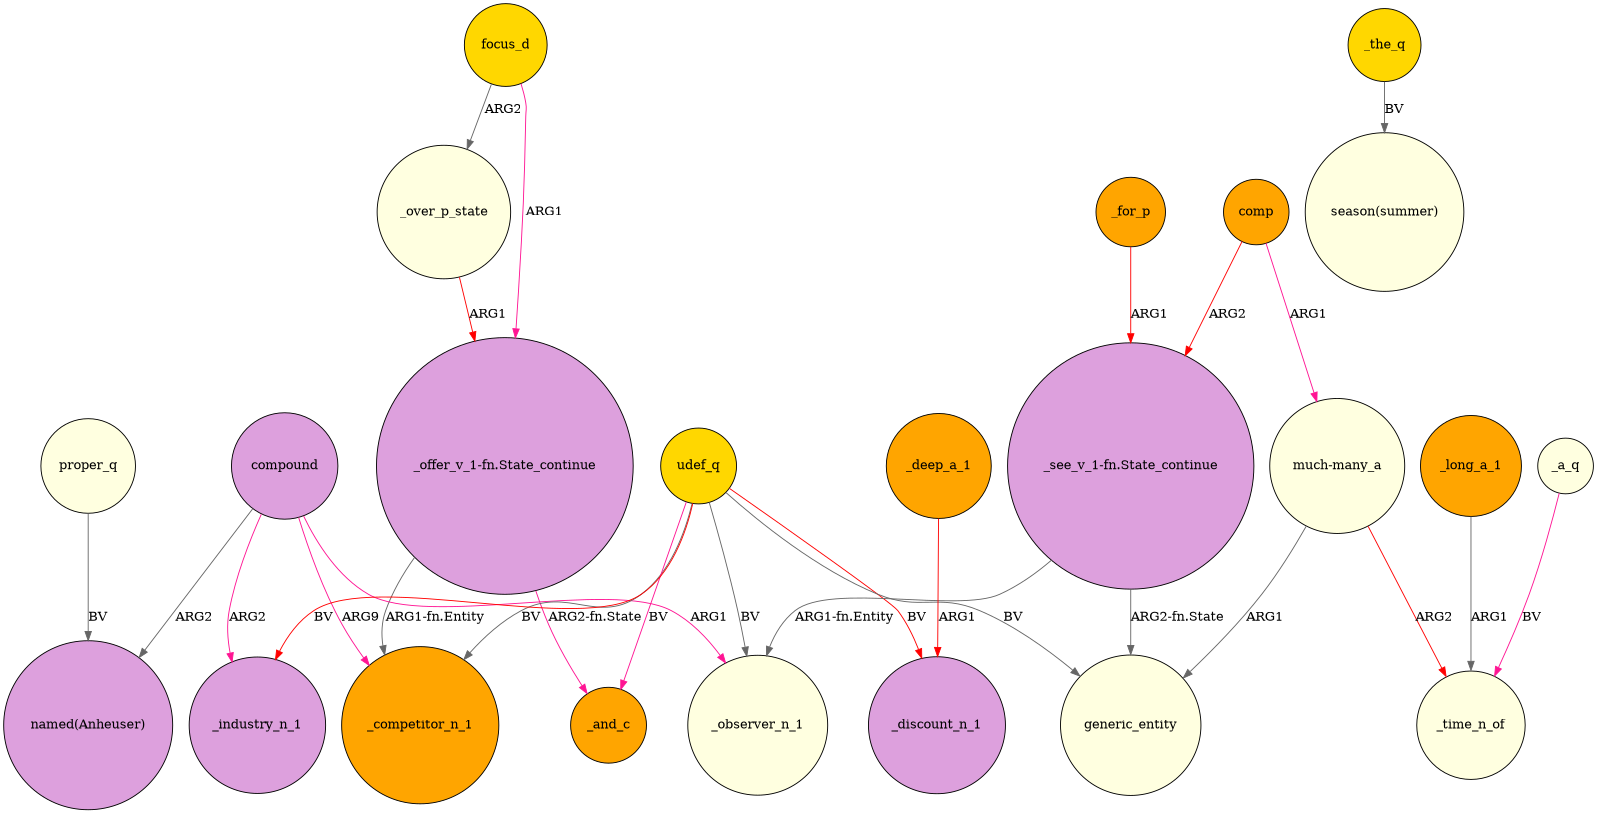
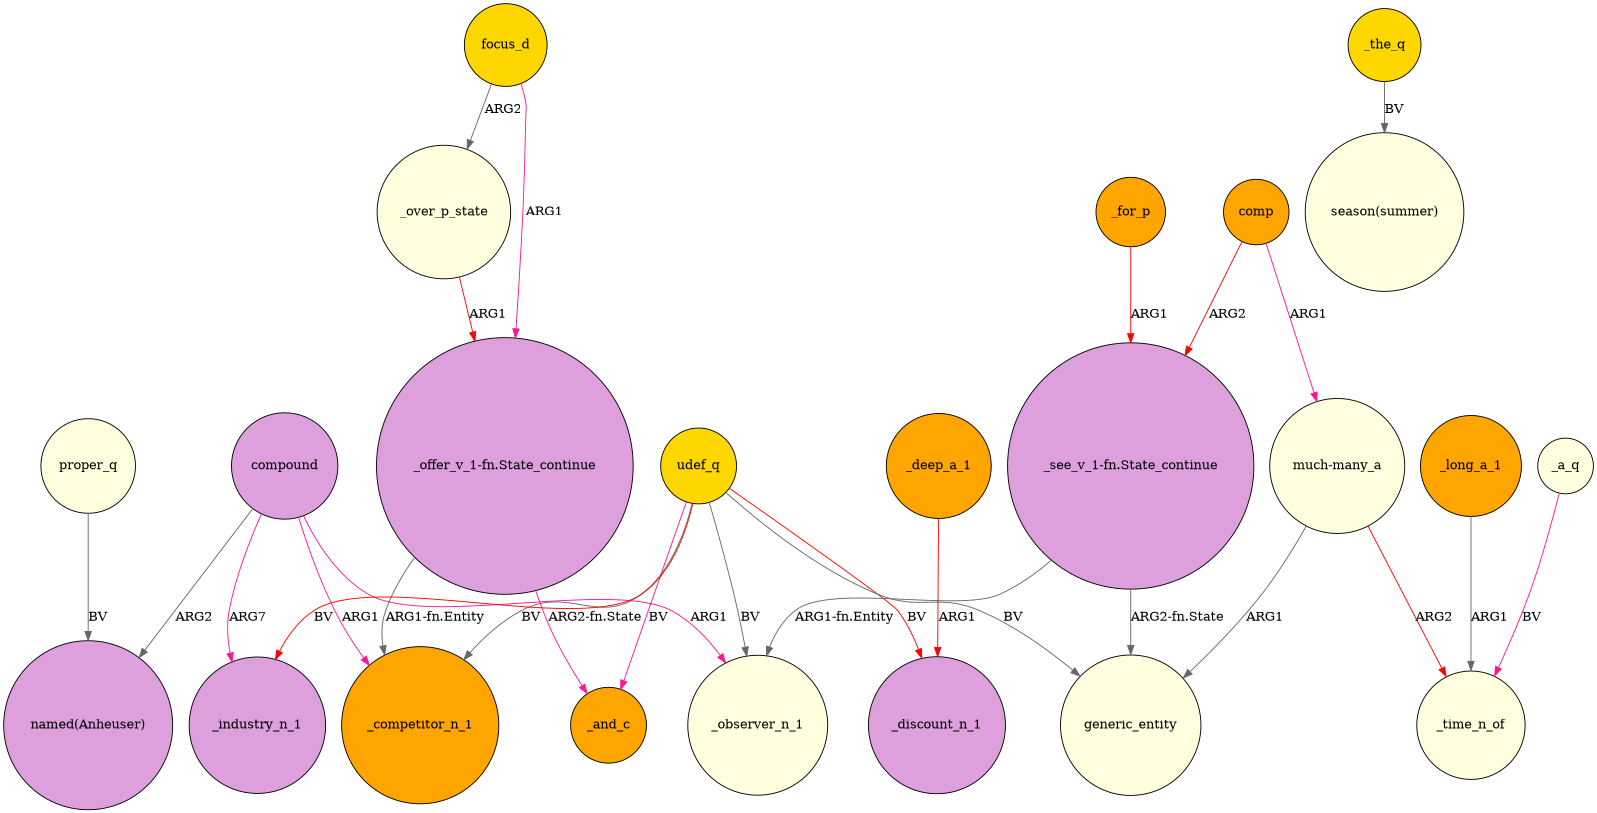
(248, 617) -> (248, 617)
(361, 617) -> (361, 617)
